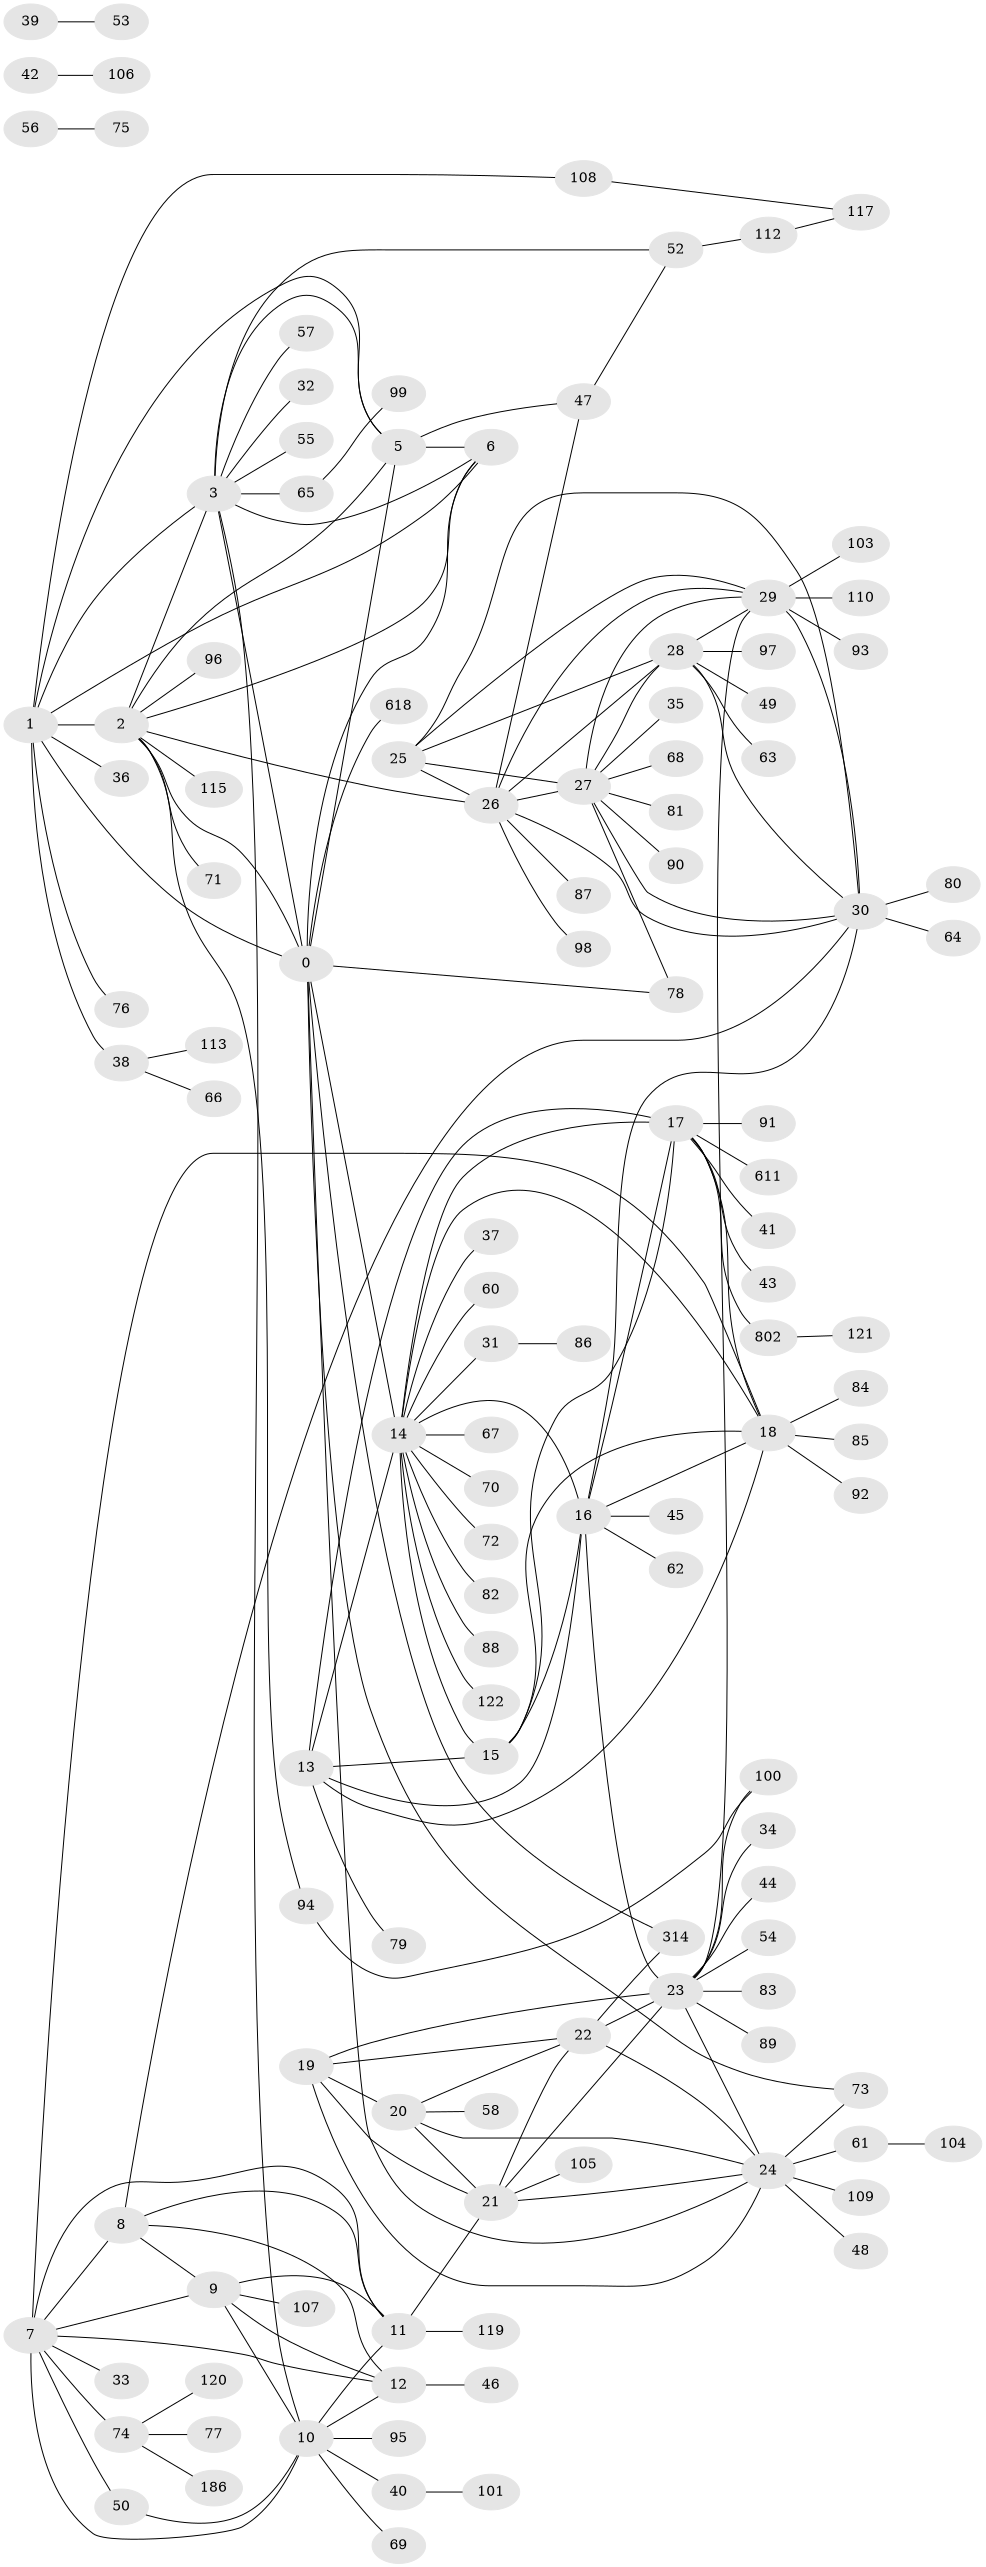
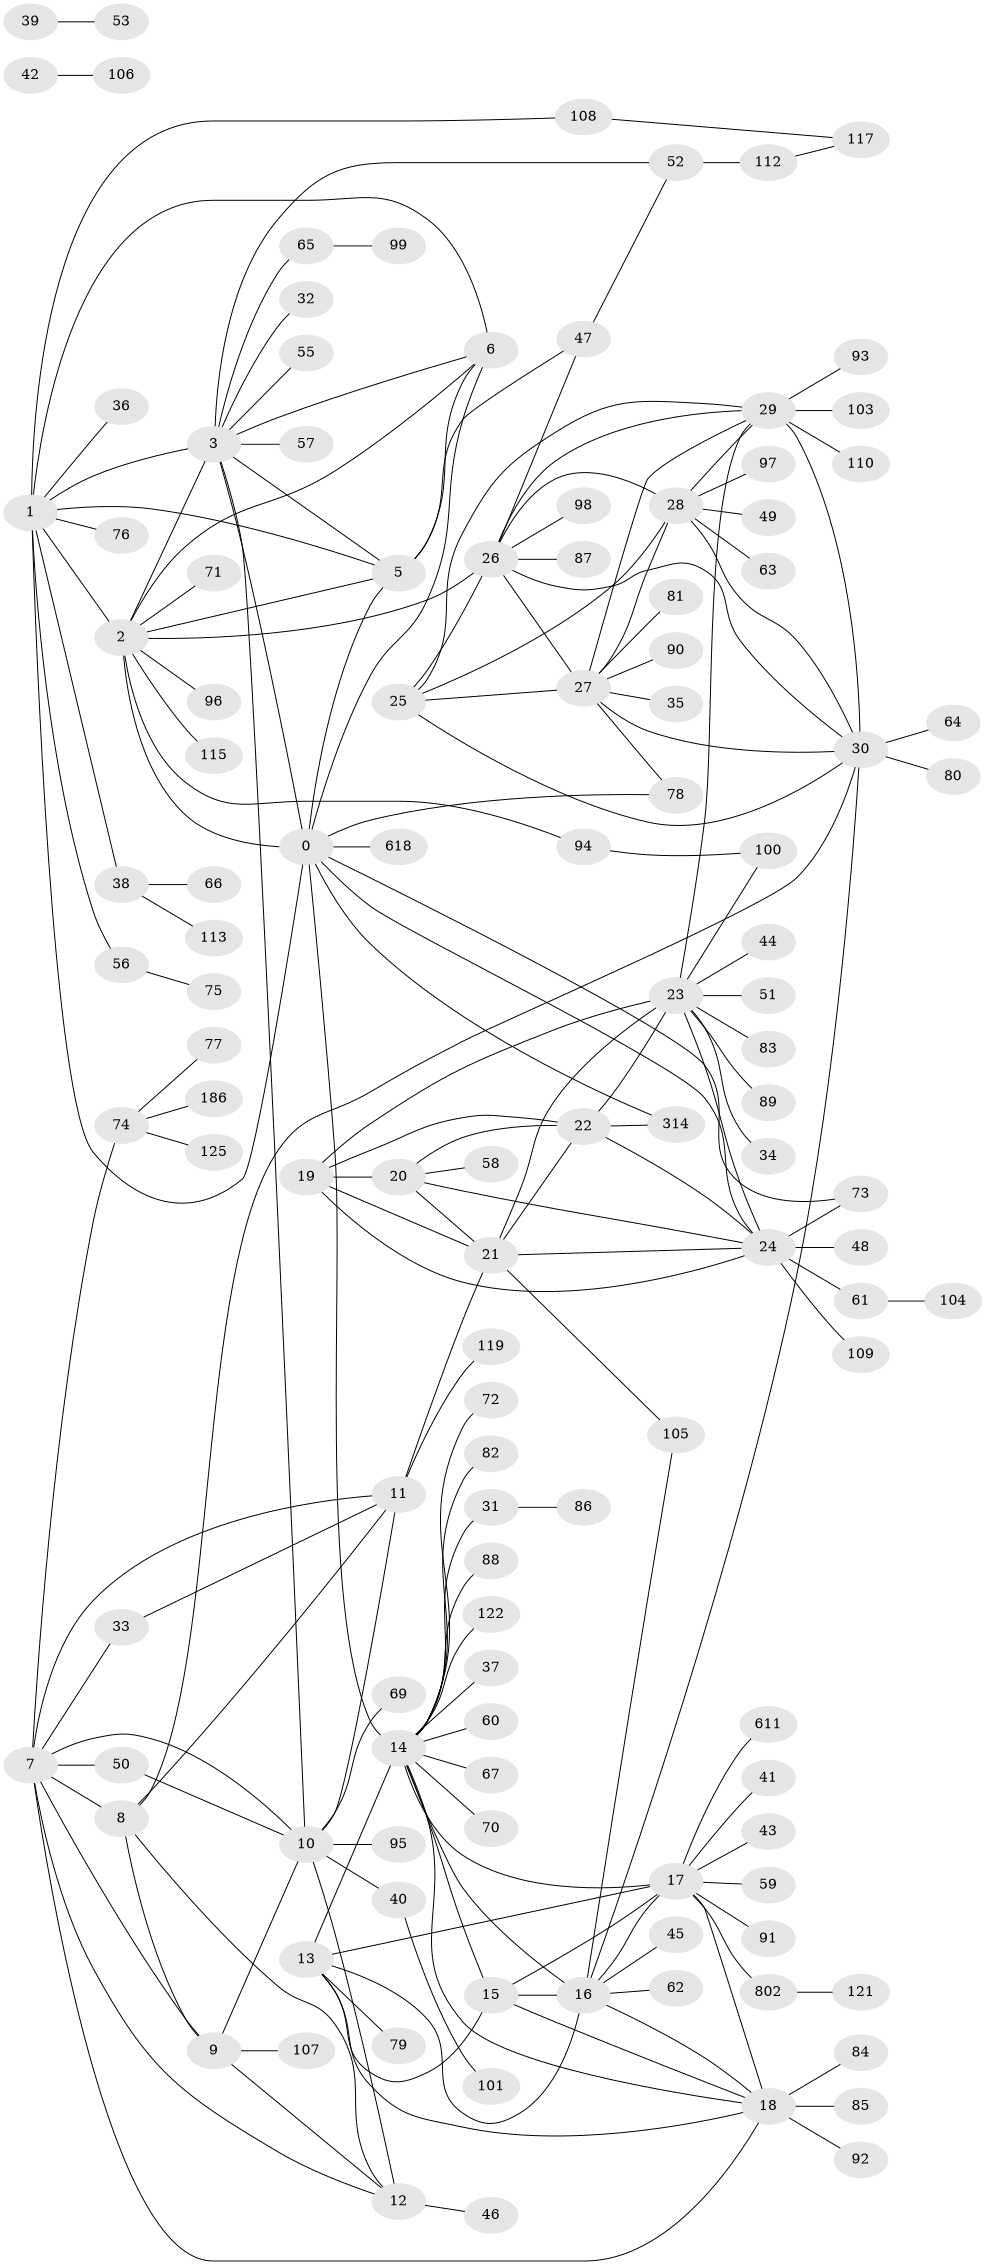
none -> (55, 743)
(676, 759) -> none
(605, 1760) -> (629, 1715)
none -> (769, 1885)
(769, 1938) -> (769, 996)
(317, 2278) -> (260, 1561)
(214, 2381) -> (214, 1152)
